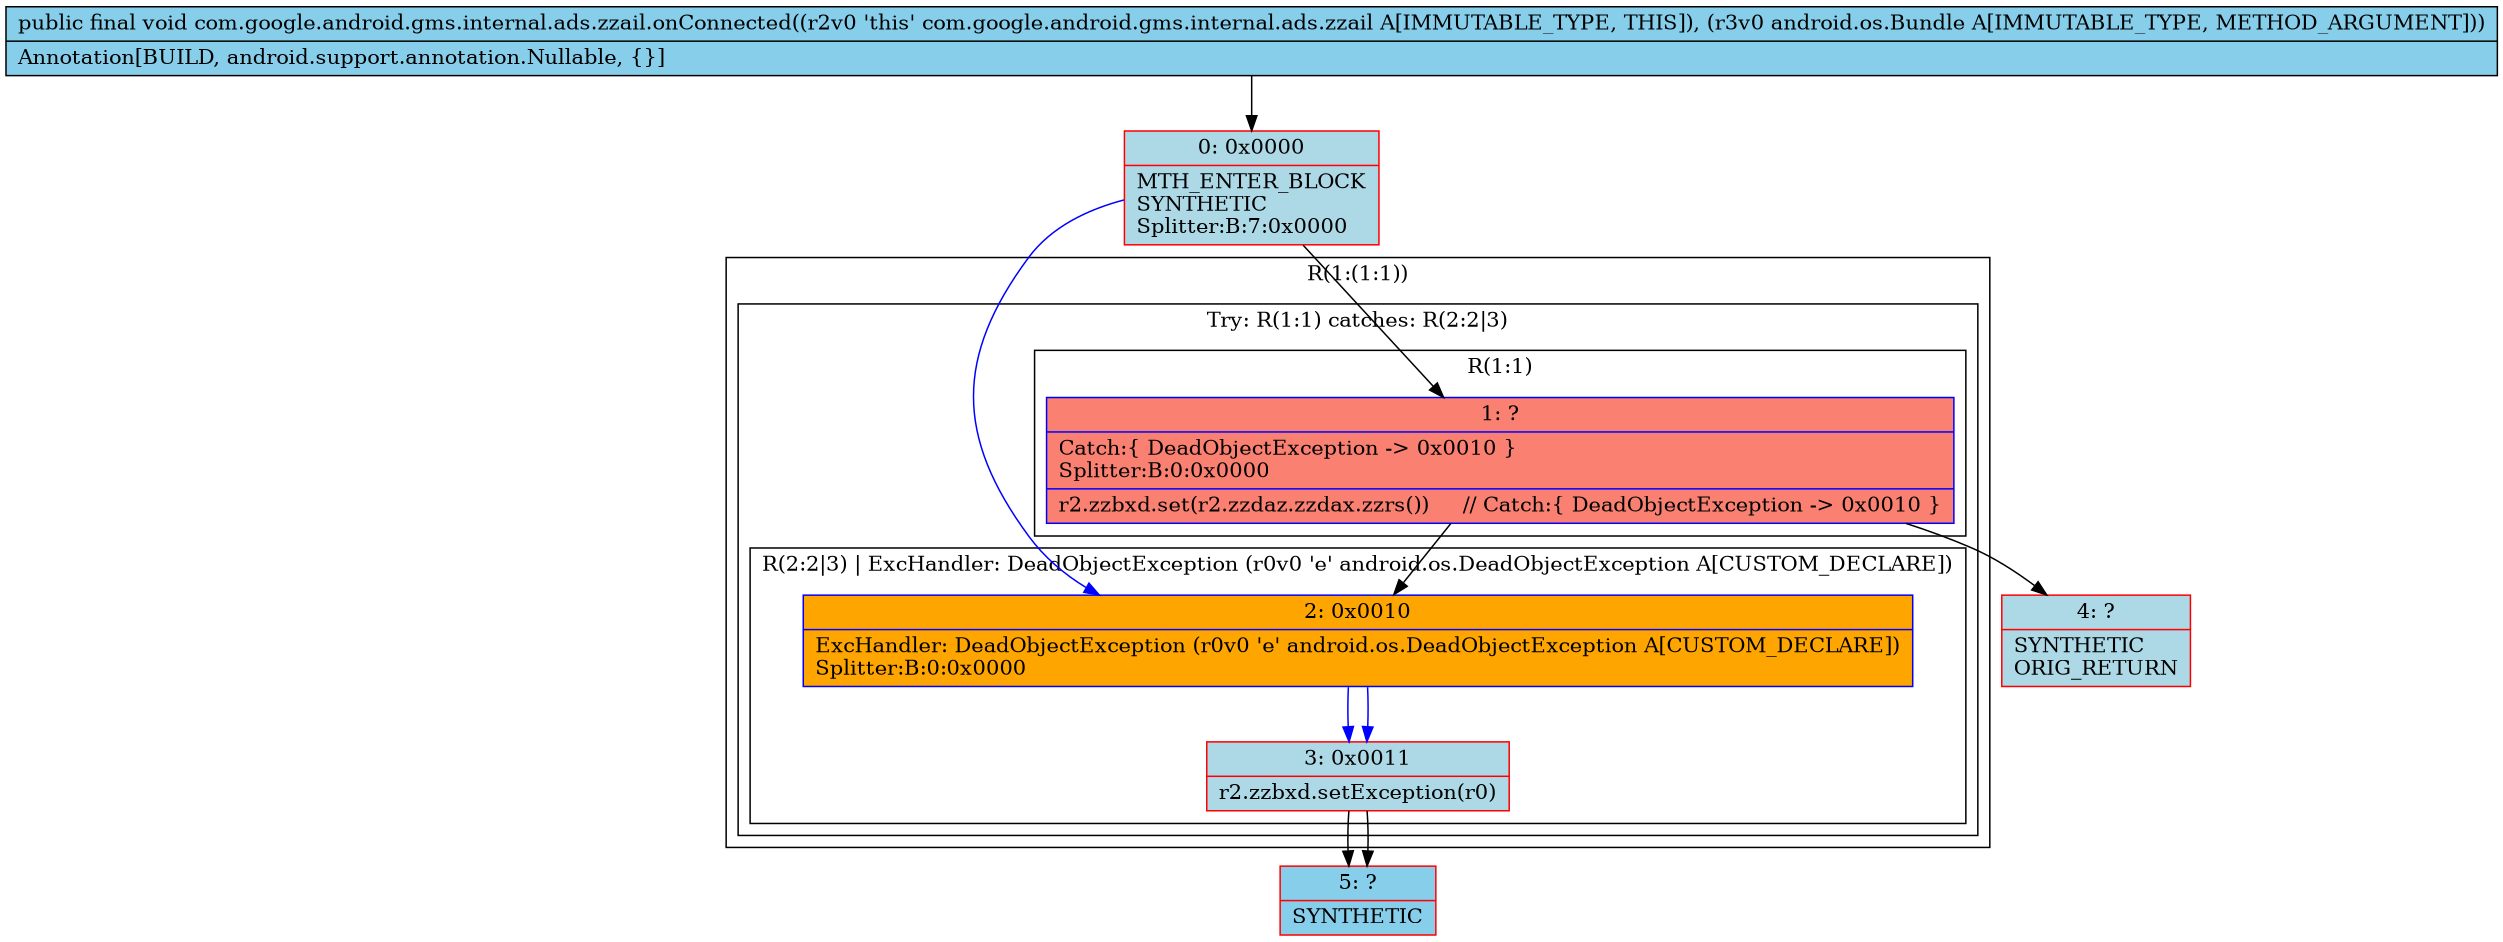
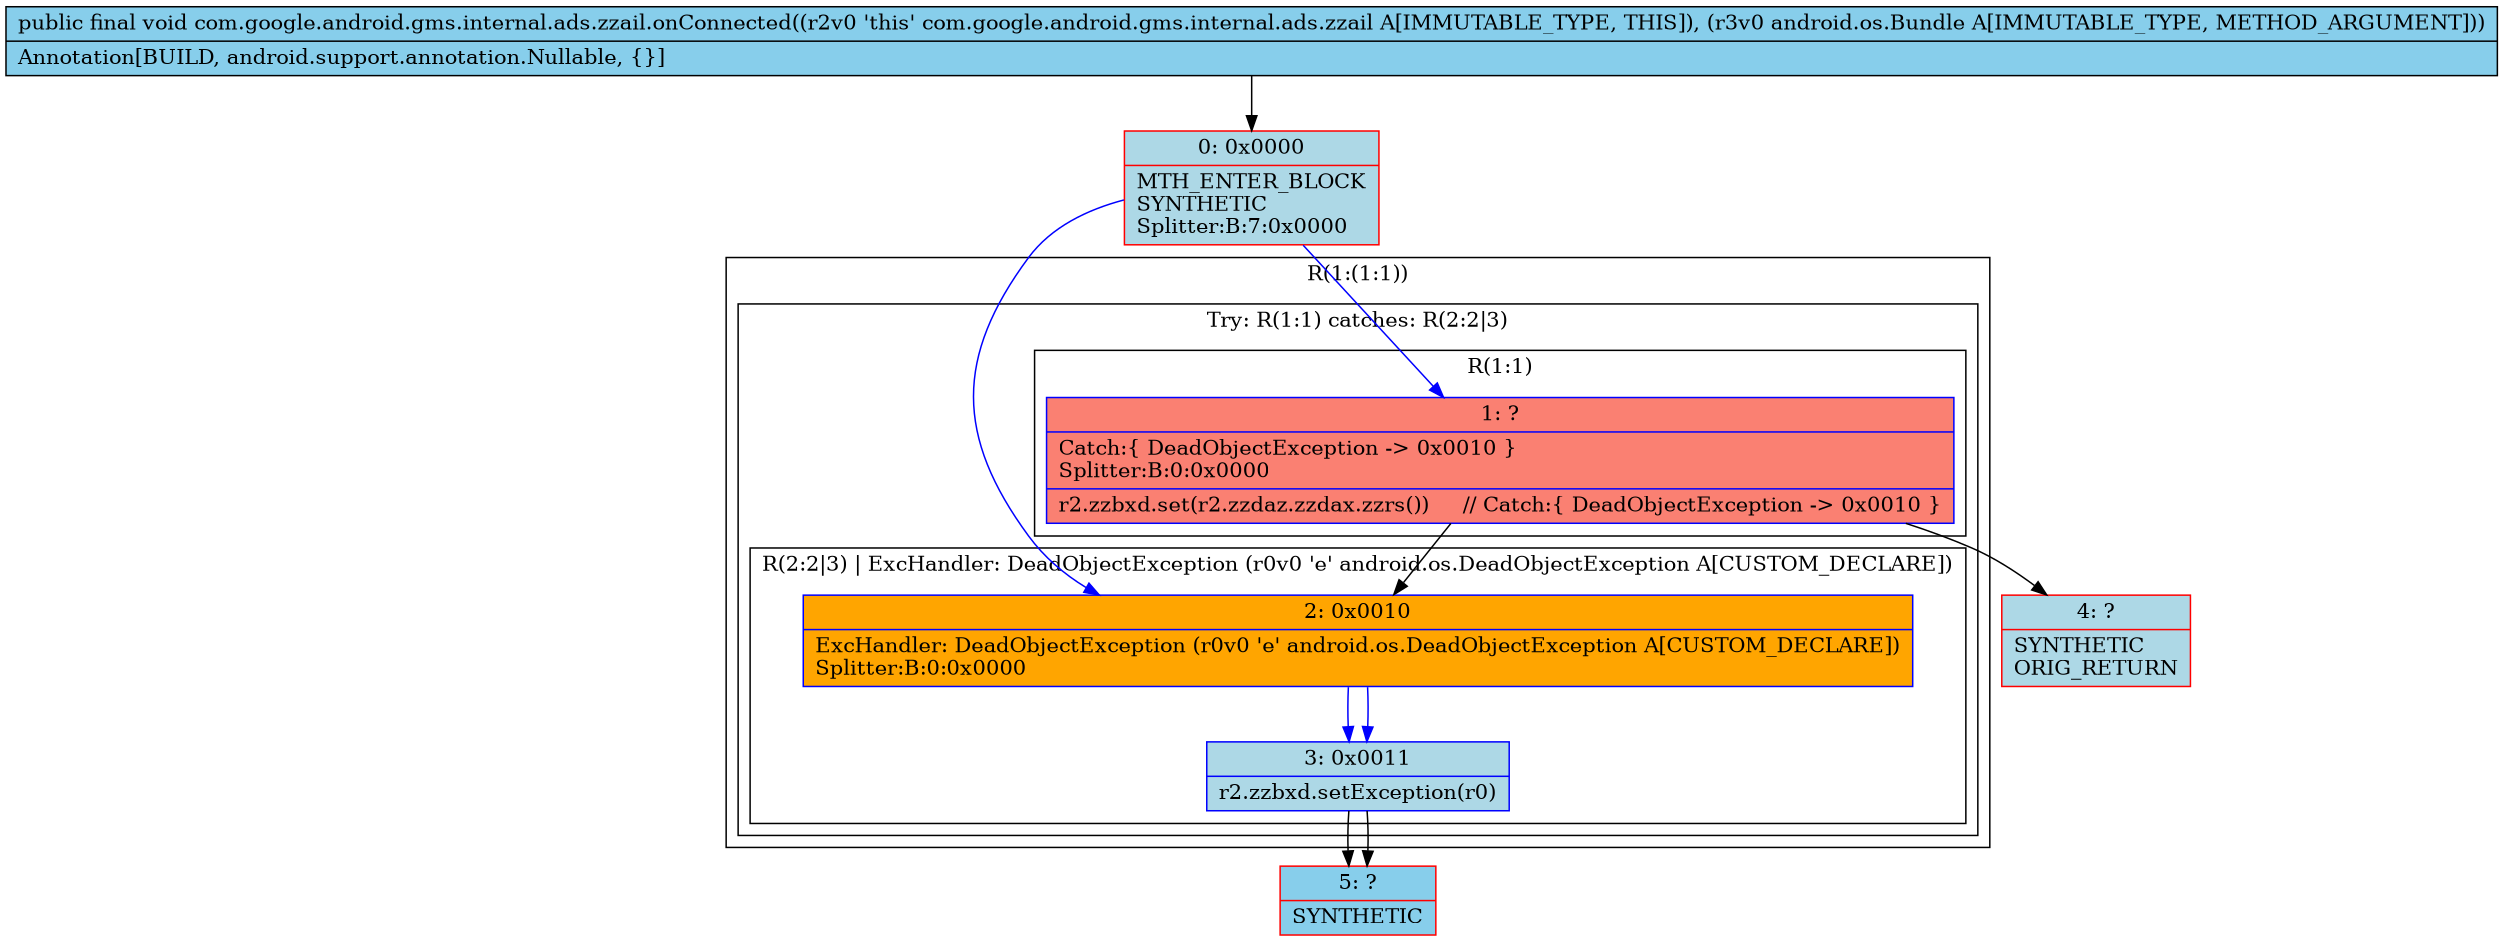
(1368, 316) -> (1368, 316)
(1358, 776) -> (1358, 776)
